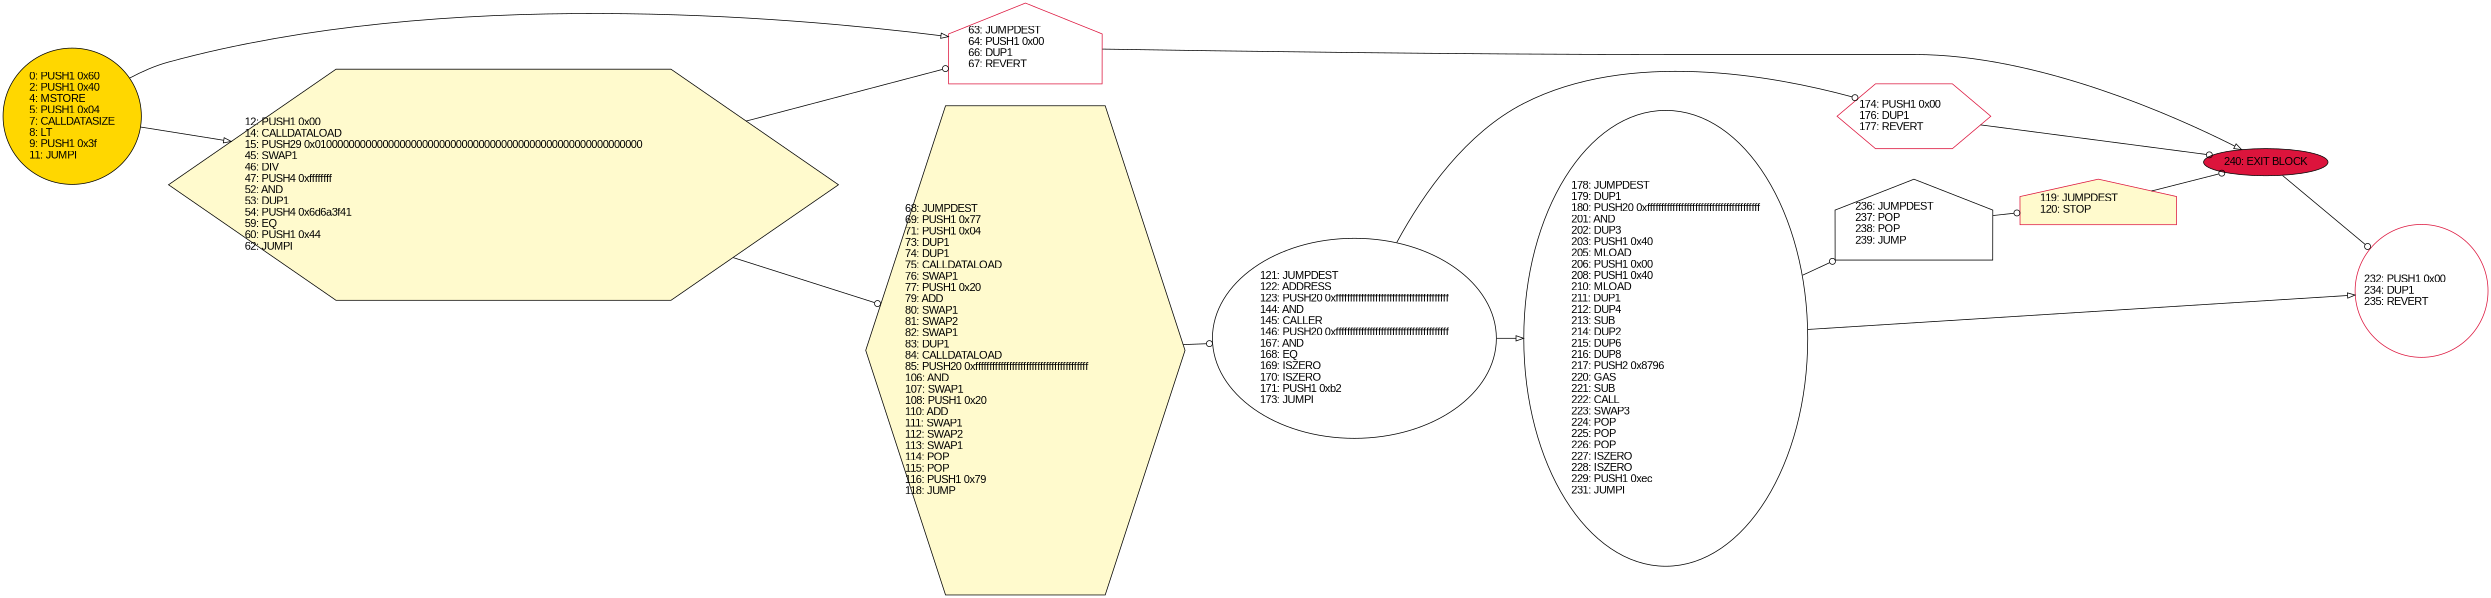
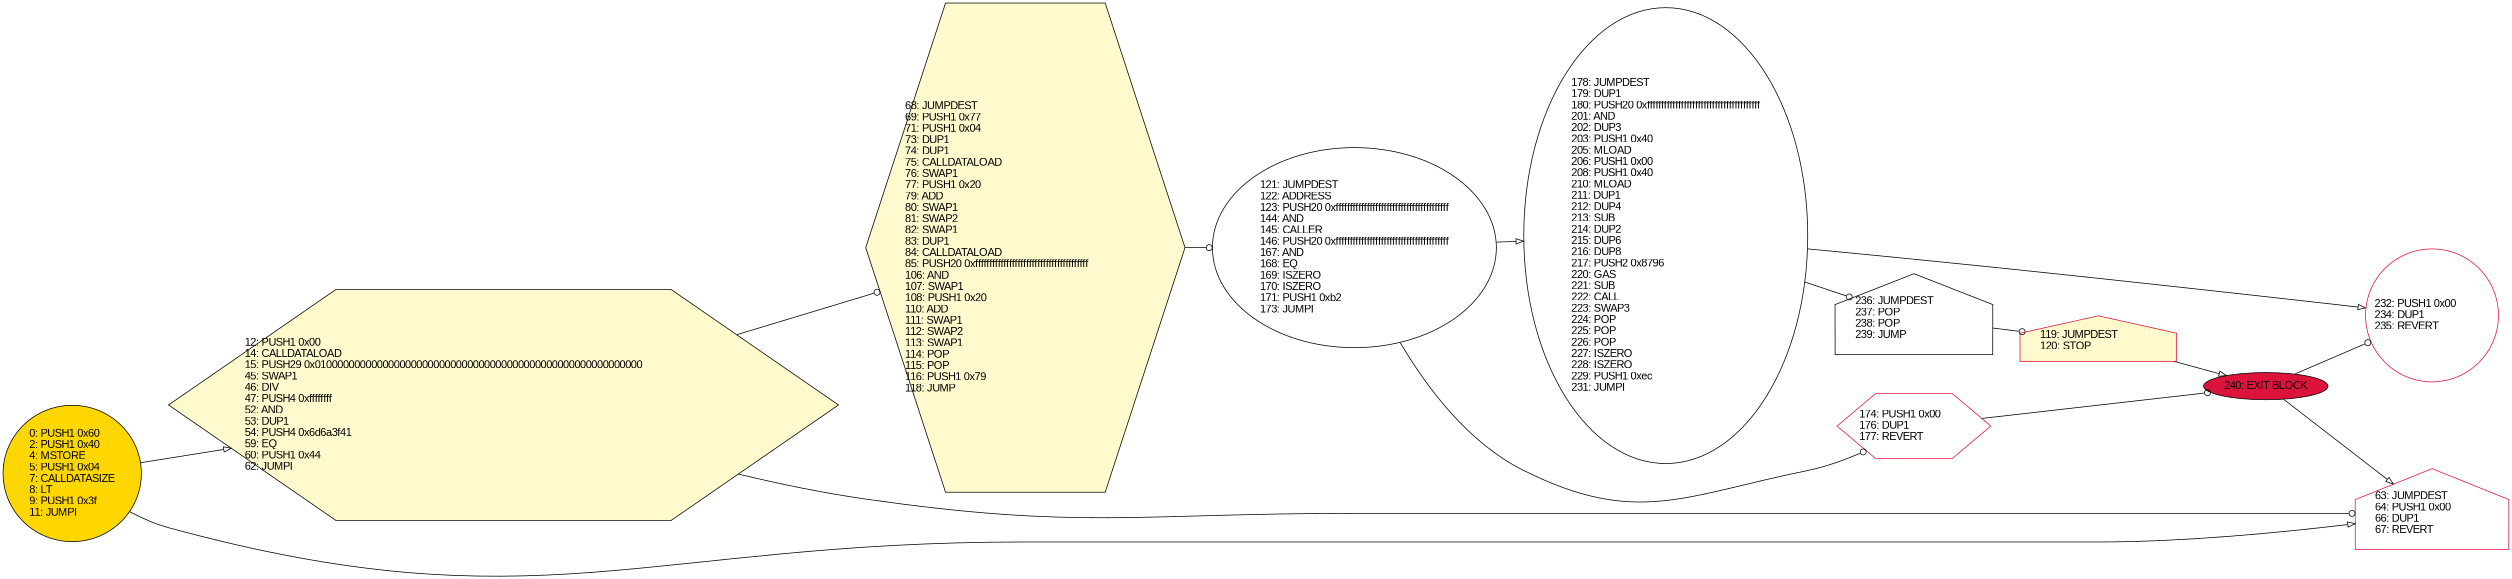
(1676, 55) -> (2335, 439)
(2185, 182) -> (2197, 368)
